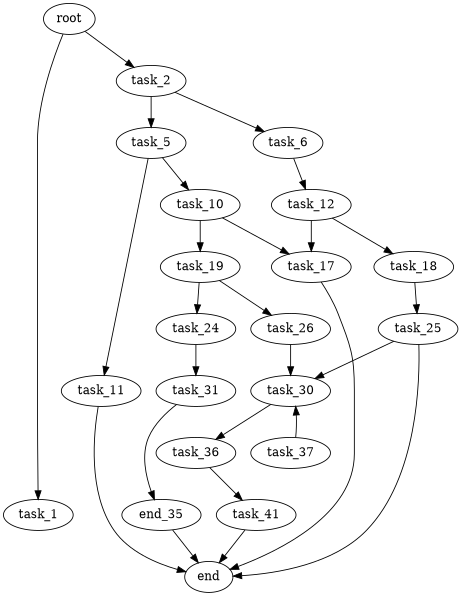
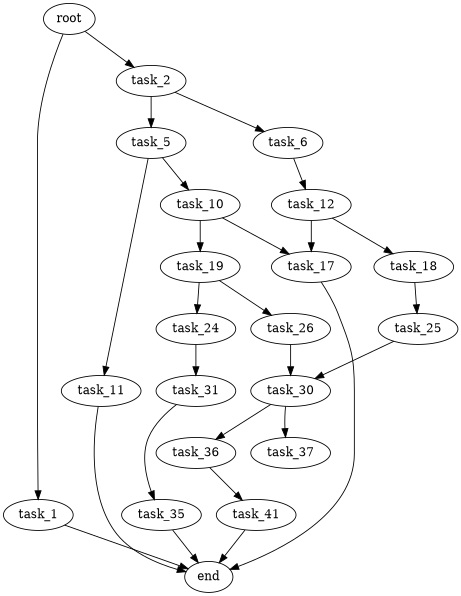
(296, 426) -> (285, 417)
(385, 505) -> (119, 544)
(161, 515) -> (161, 515)
